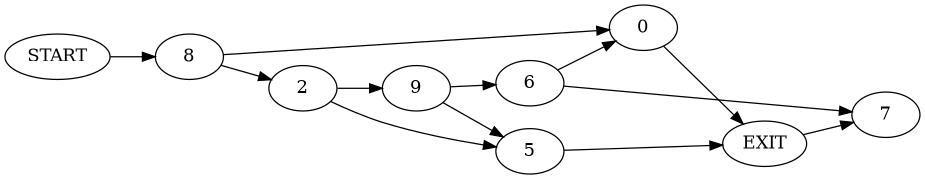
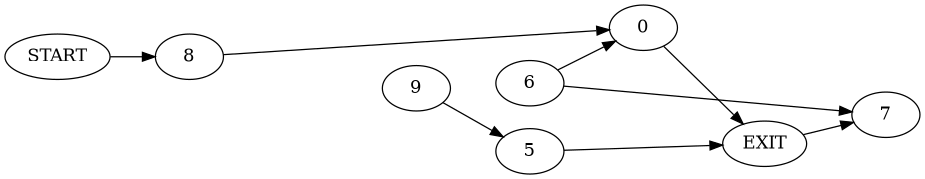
(467, 86) -> none
(303, 88) -> none
